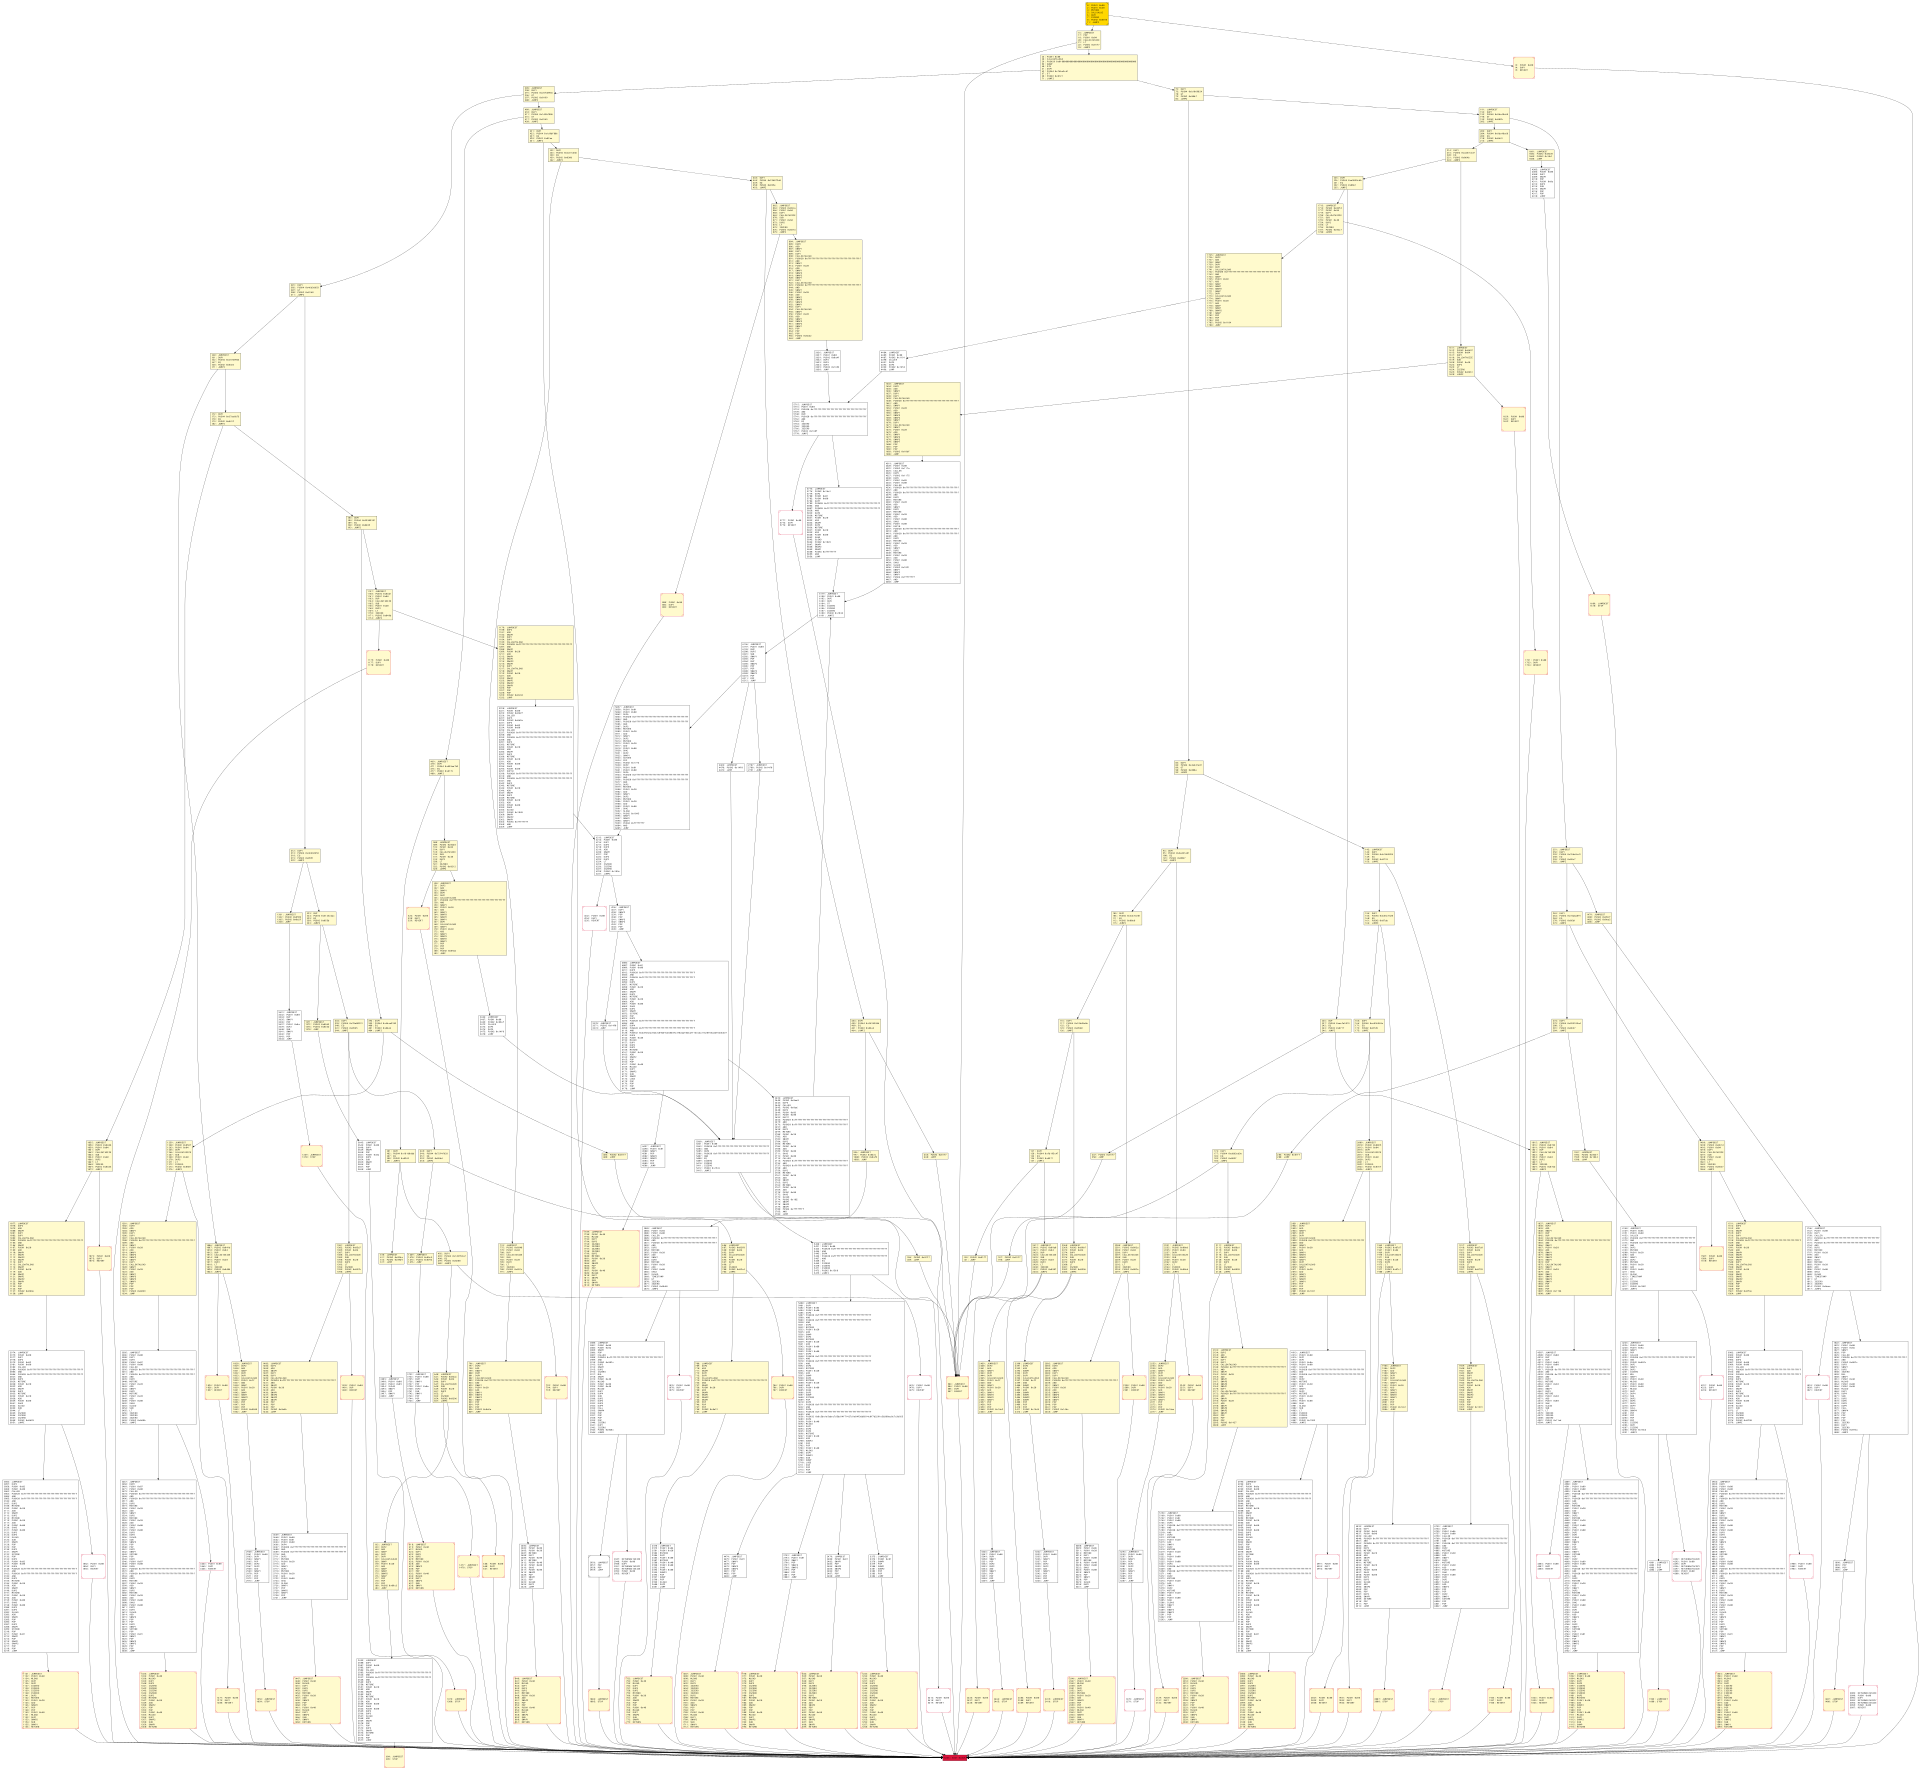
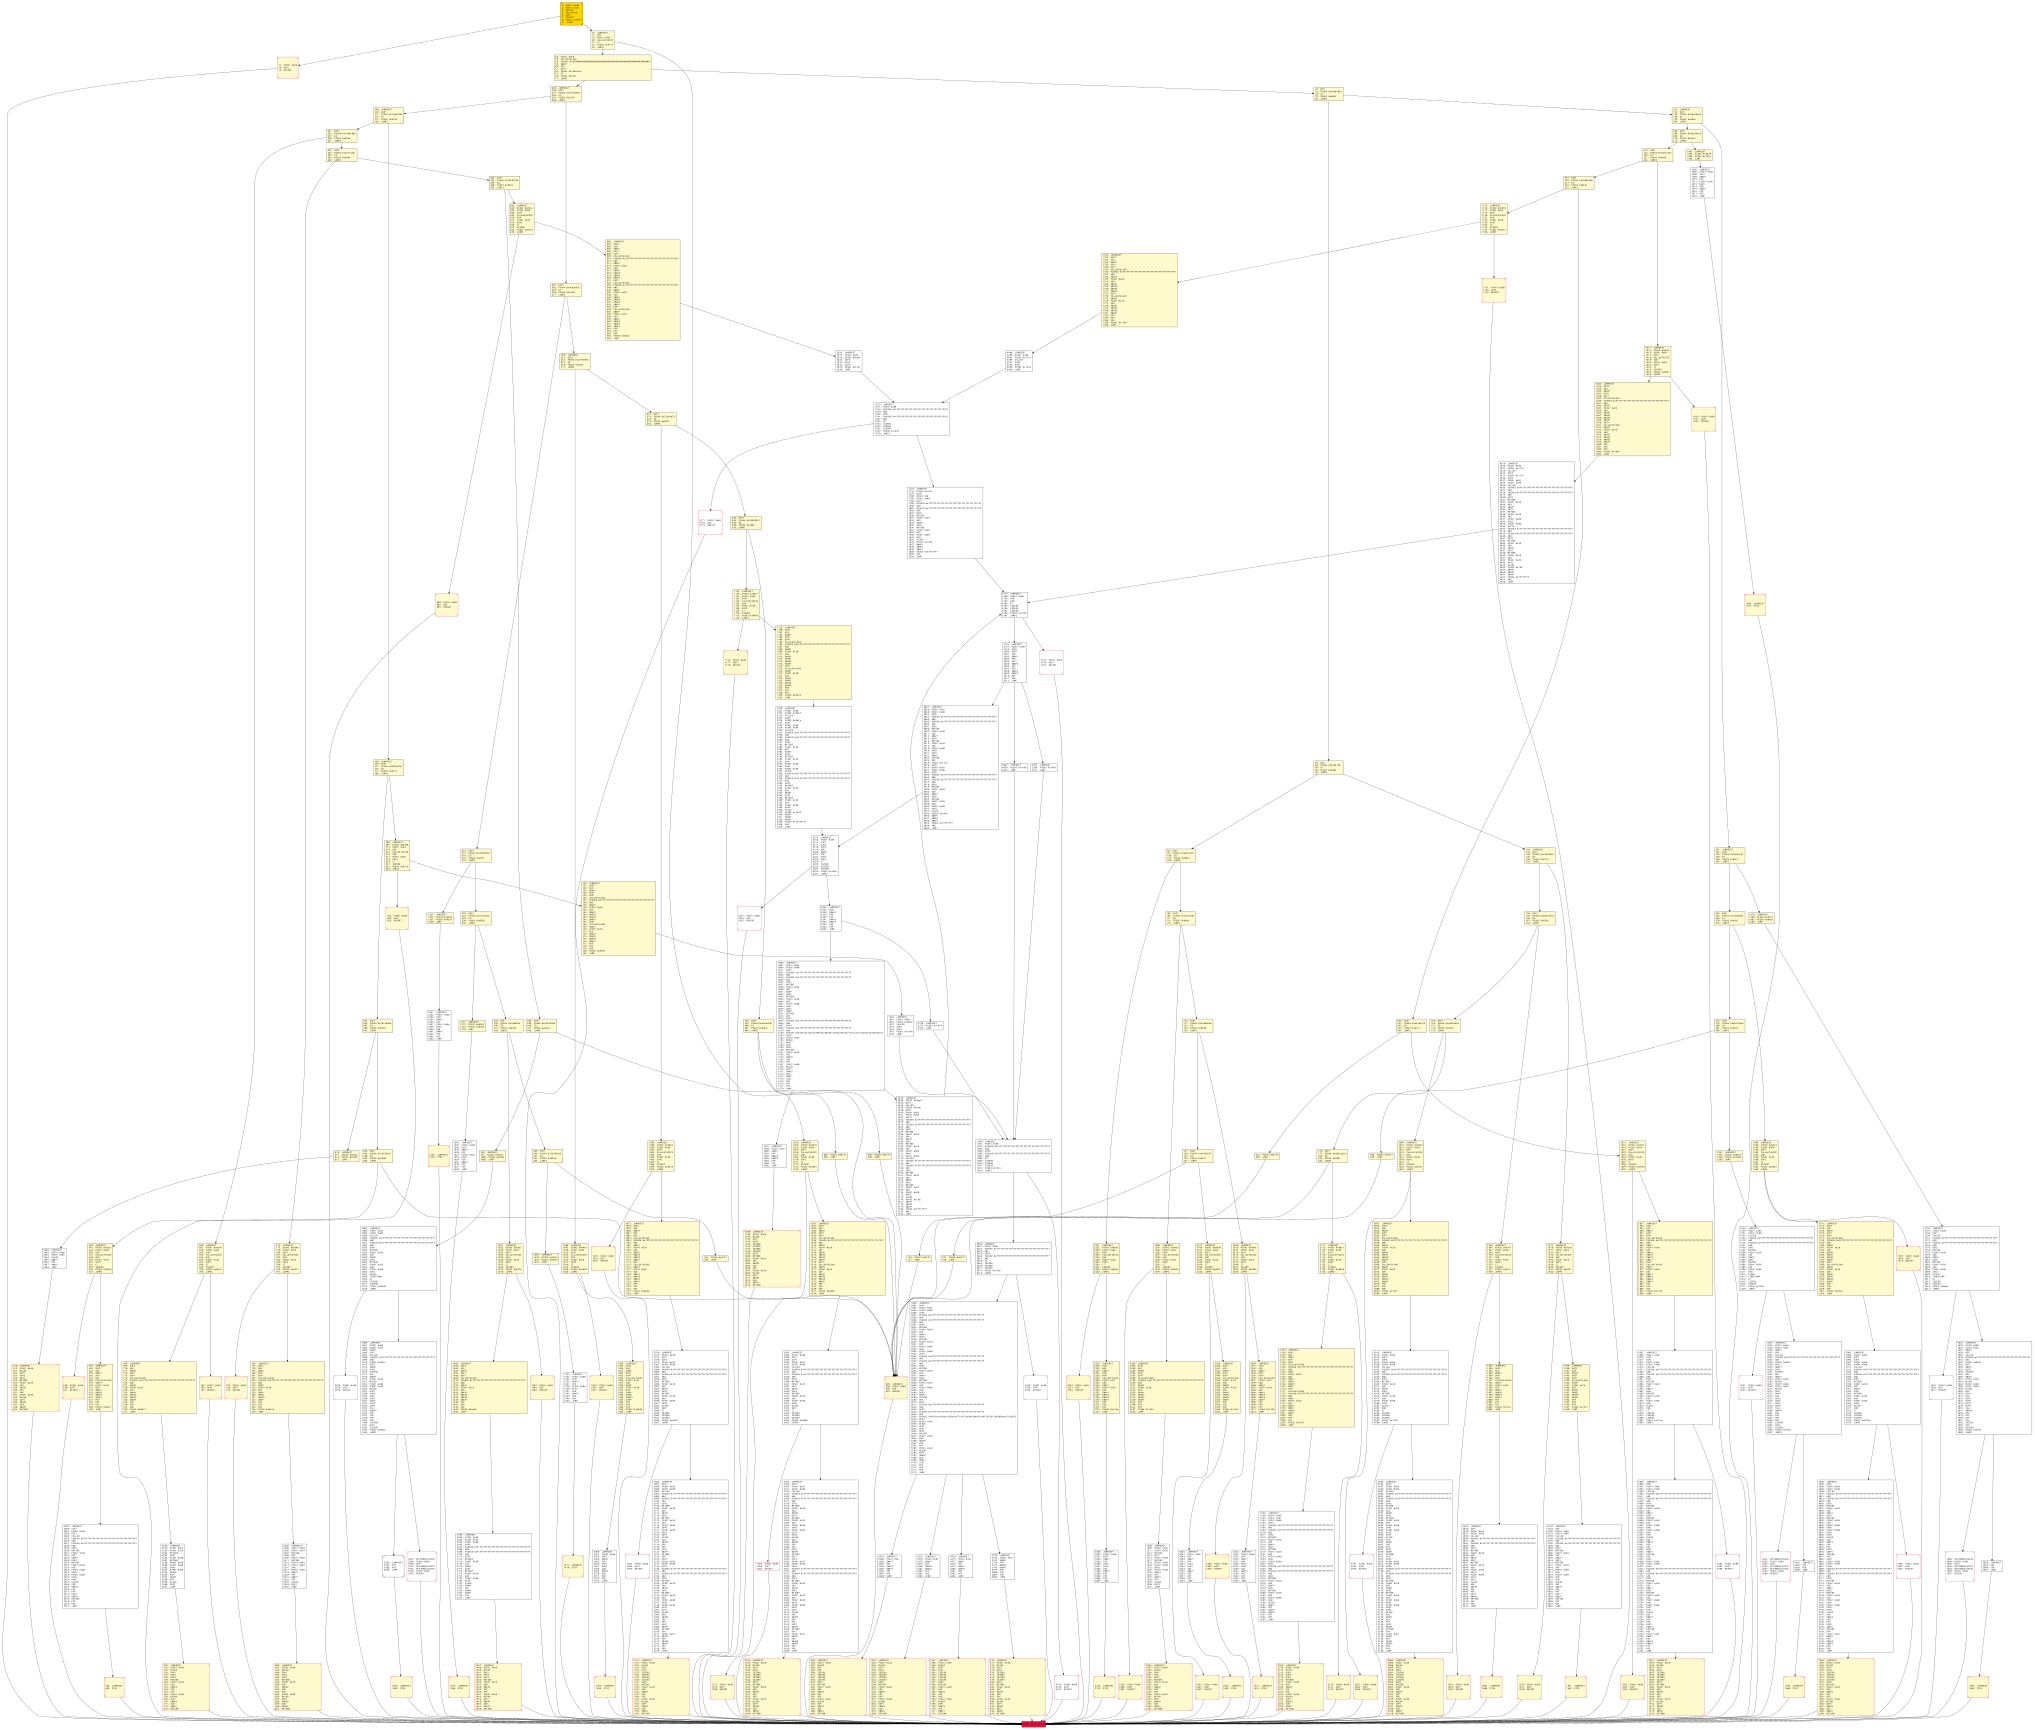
none -> (1051, 663)
(1135, 1700) -> (1104, 1687)
none -> (1861, 1718)
none -> (566, 1723)
